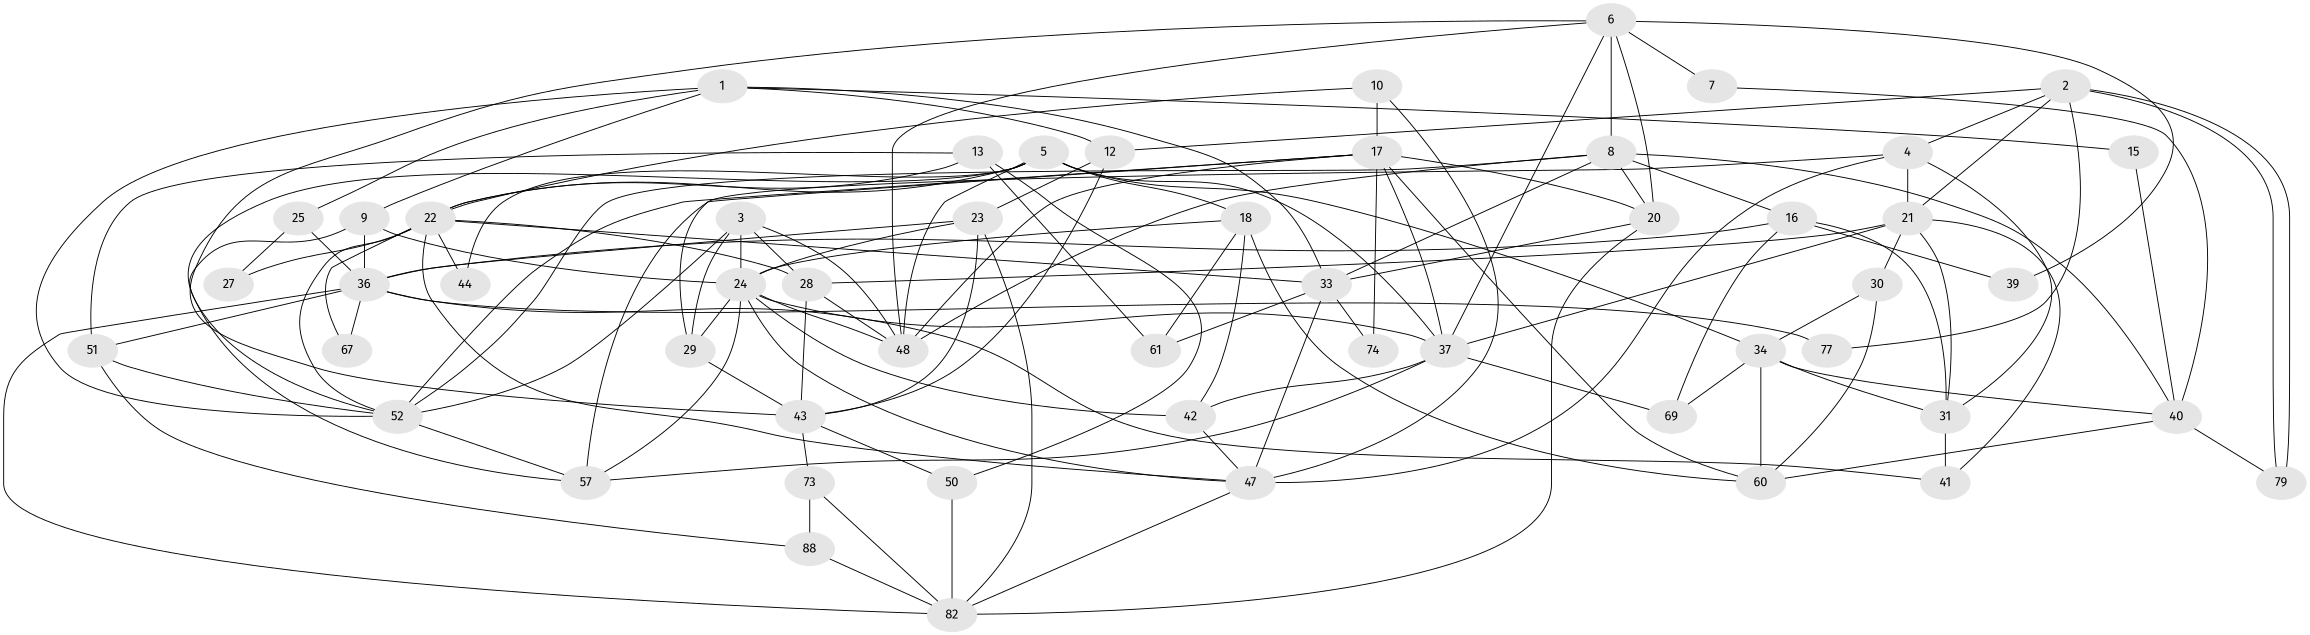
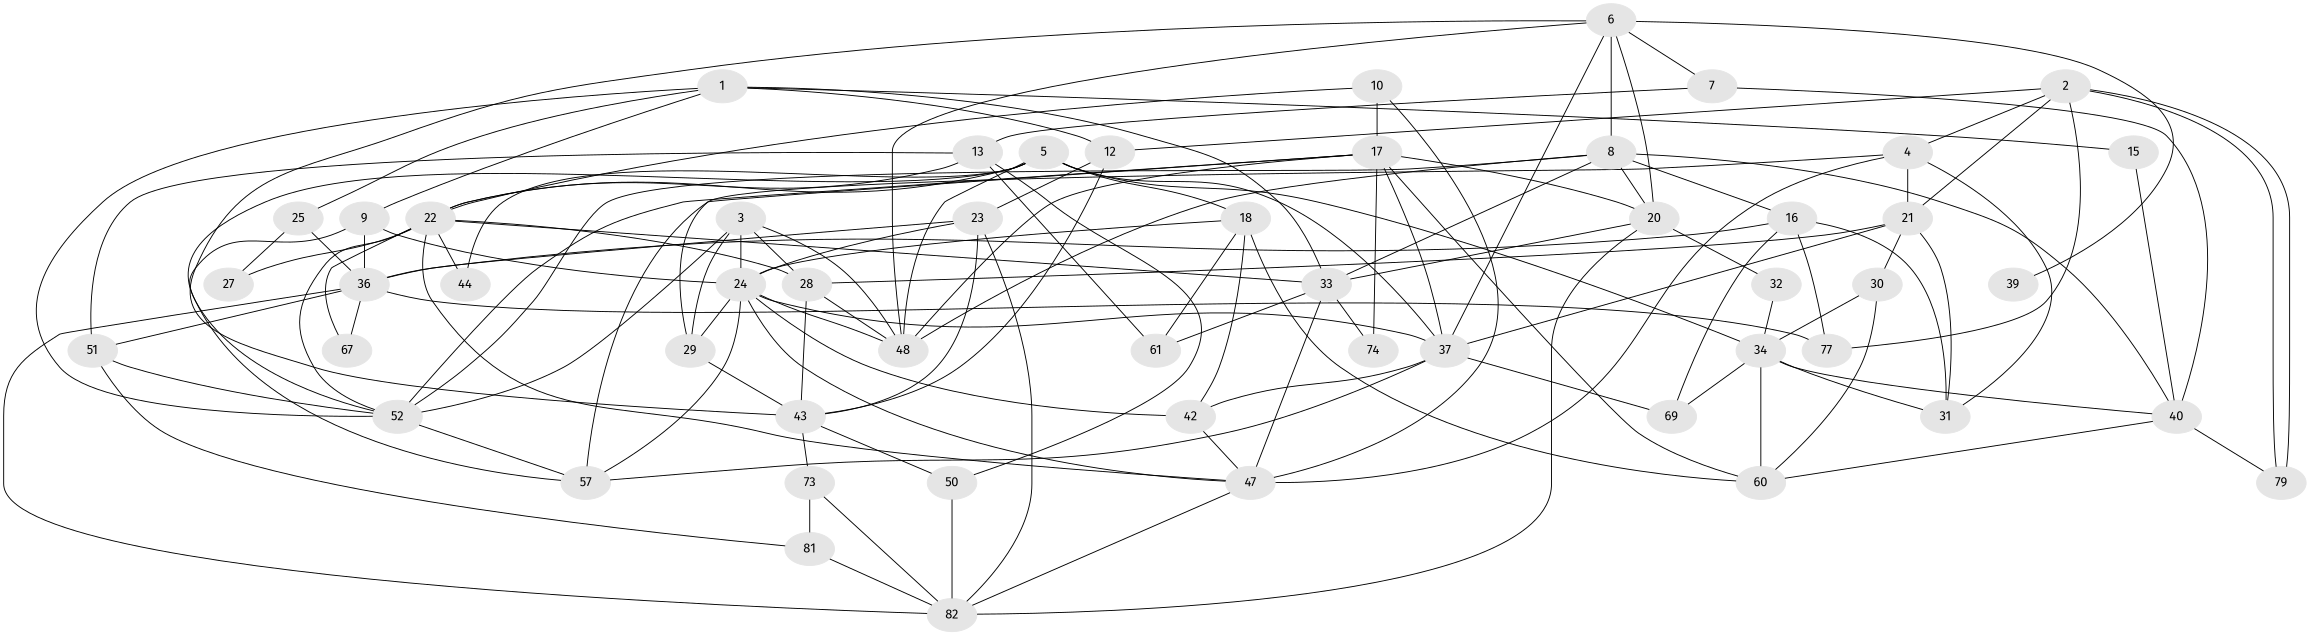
none -> (1410, 103)
(1903, 252) -> (1814, 284)
none -> (1776, 285)
(1945, 483) -> none
(810, 549) -> (810, 549)
